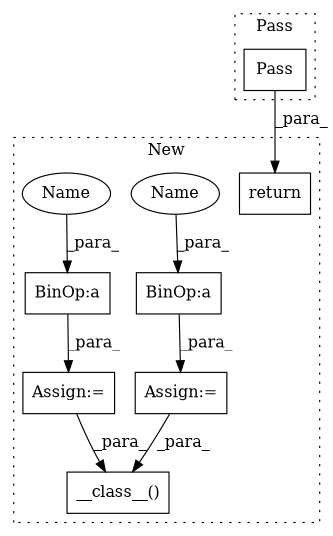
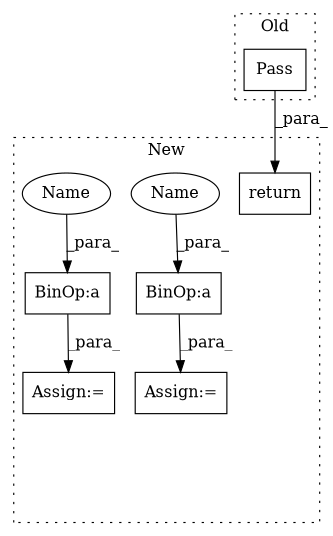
(275, 27) -> (275, 27)
(118, 493) -> none
